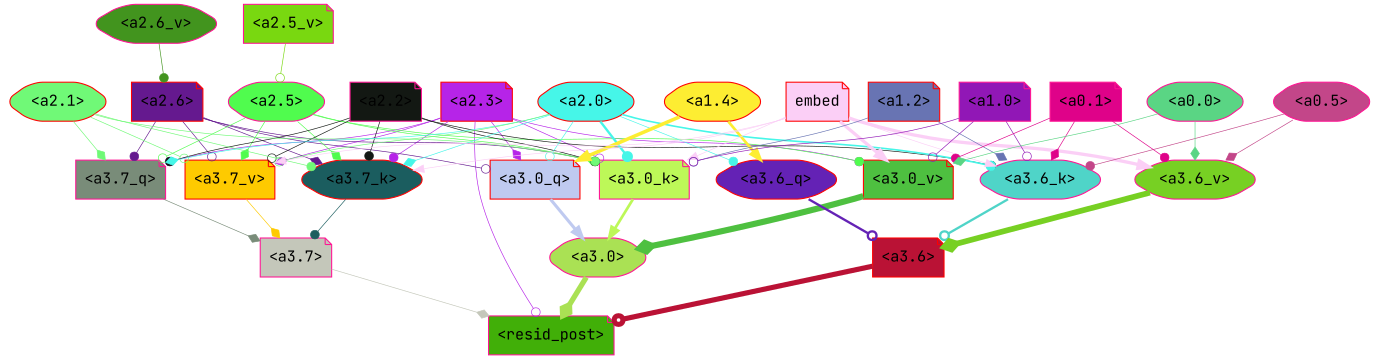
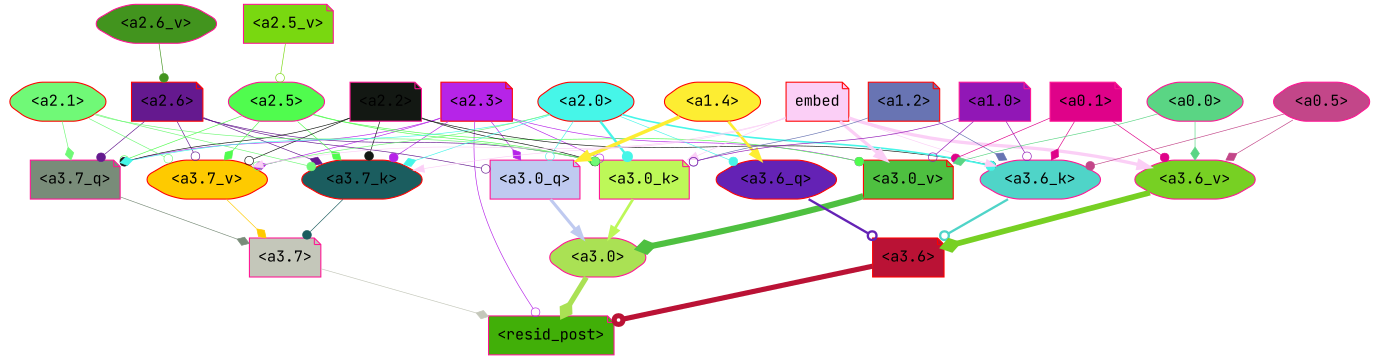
(230, 180) -> (207, 180)
(535, 180) -> (535, 180)
